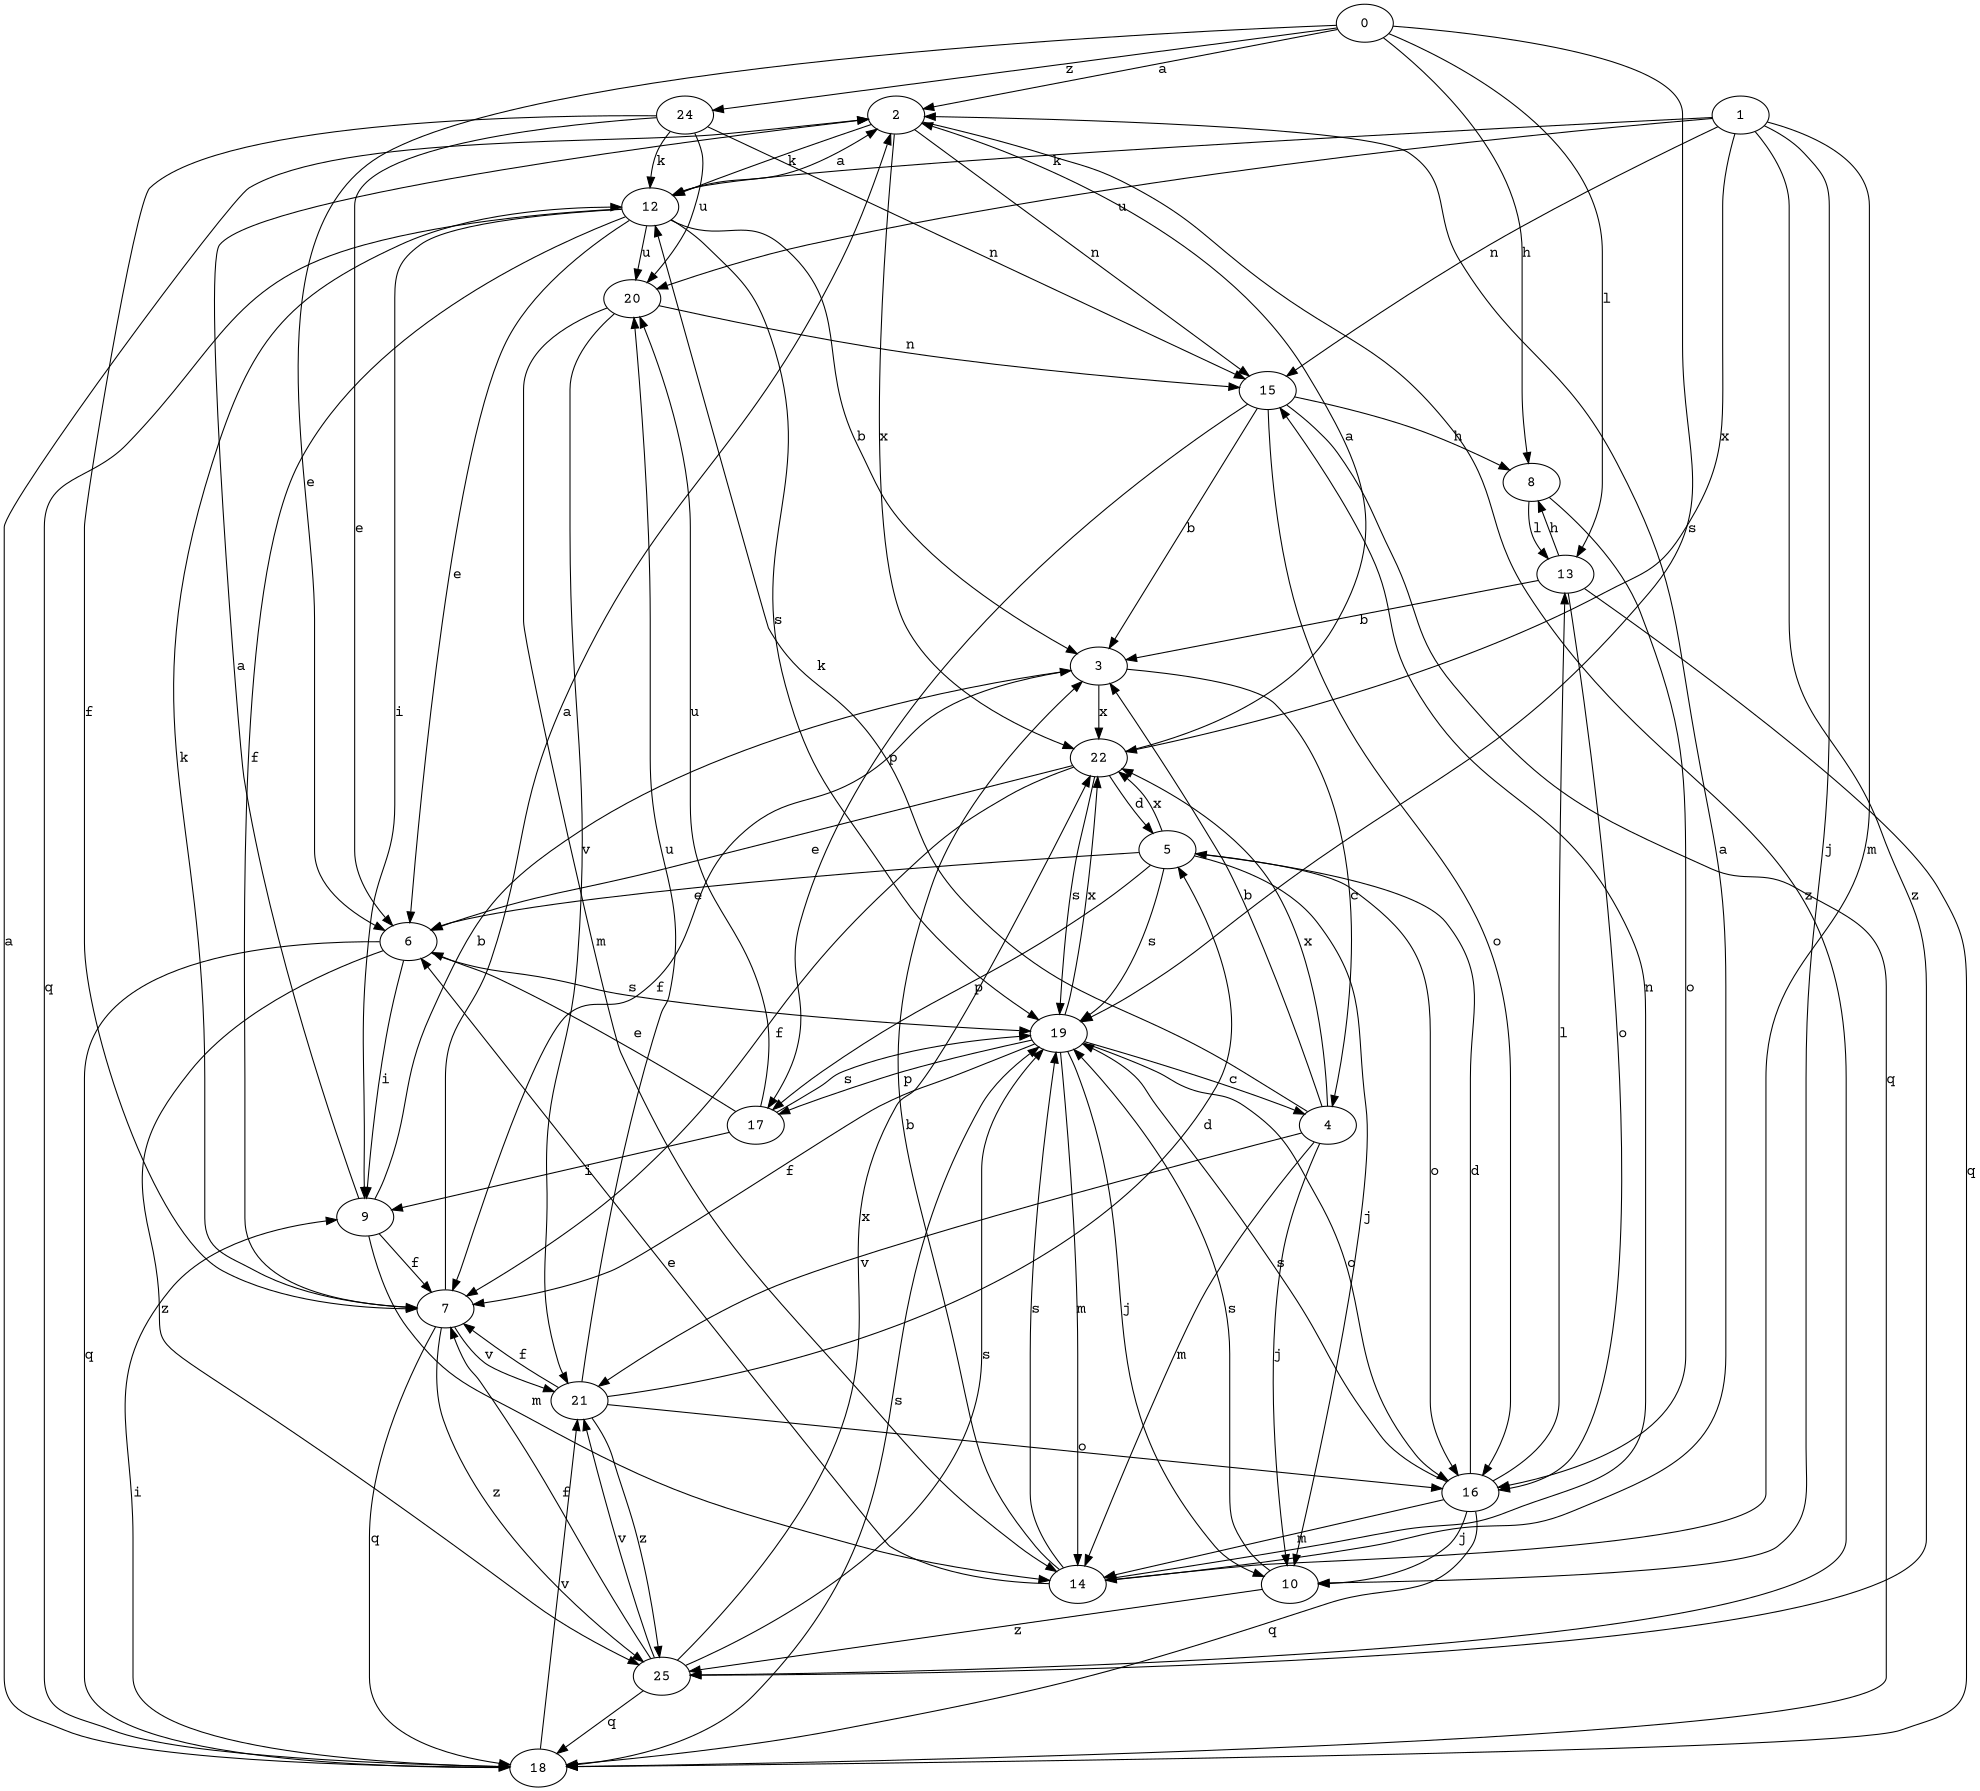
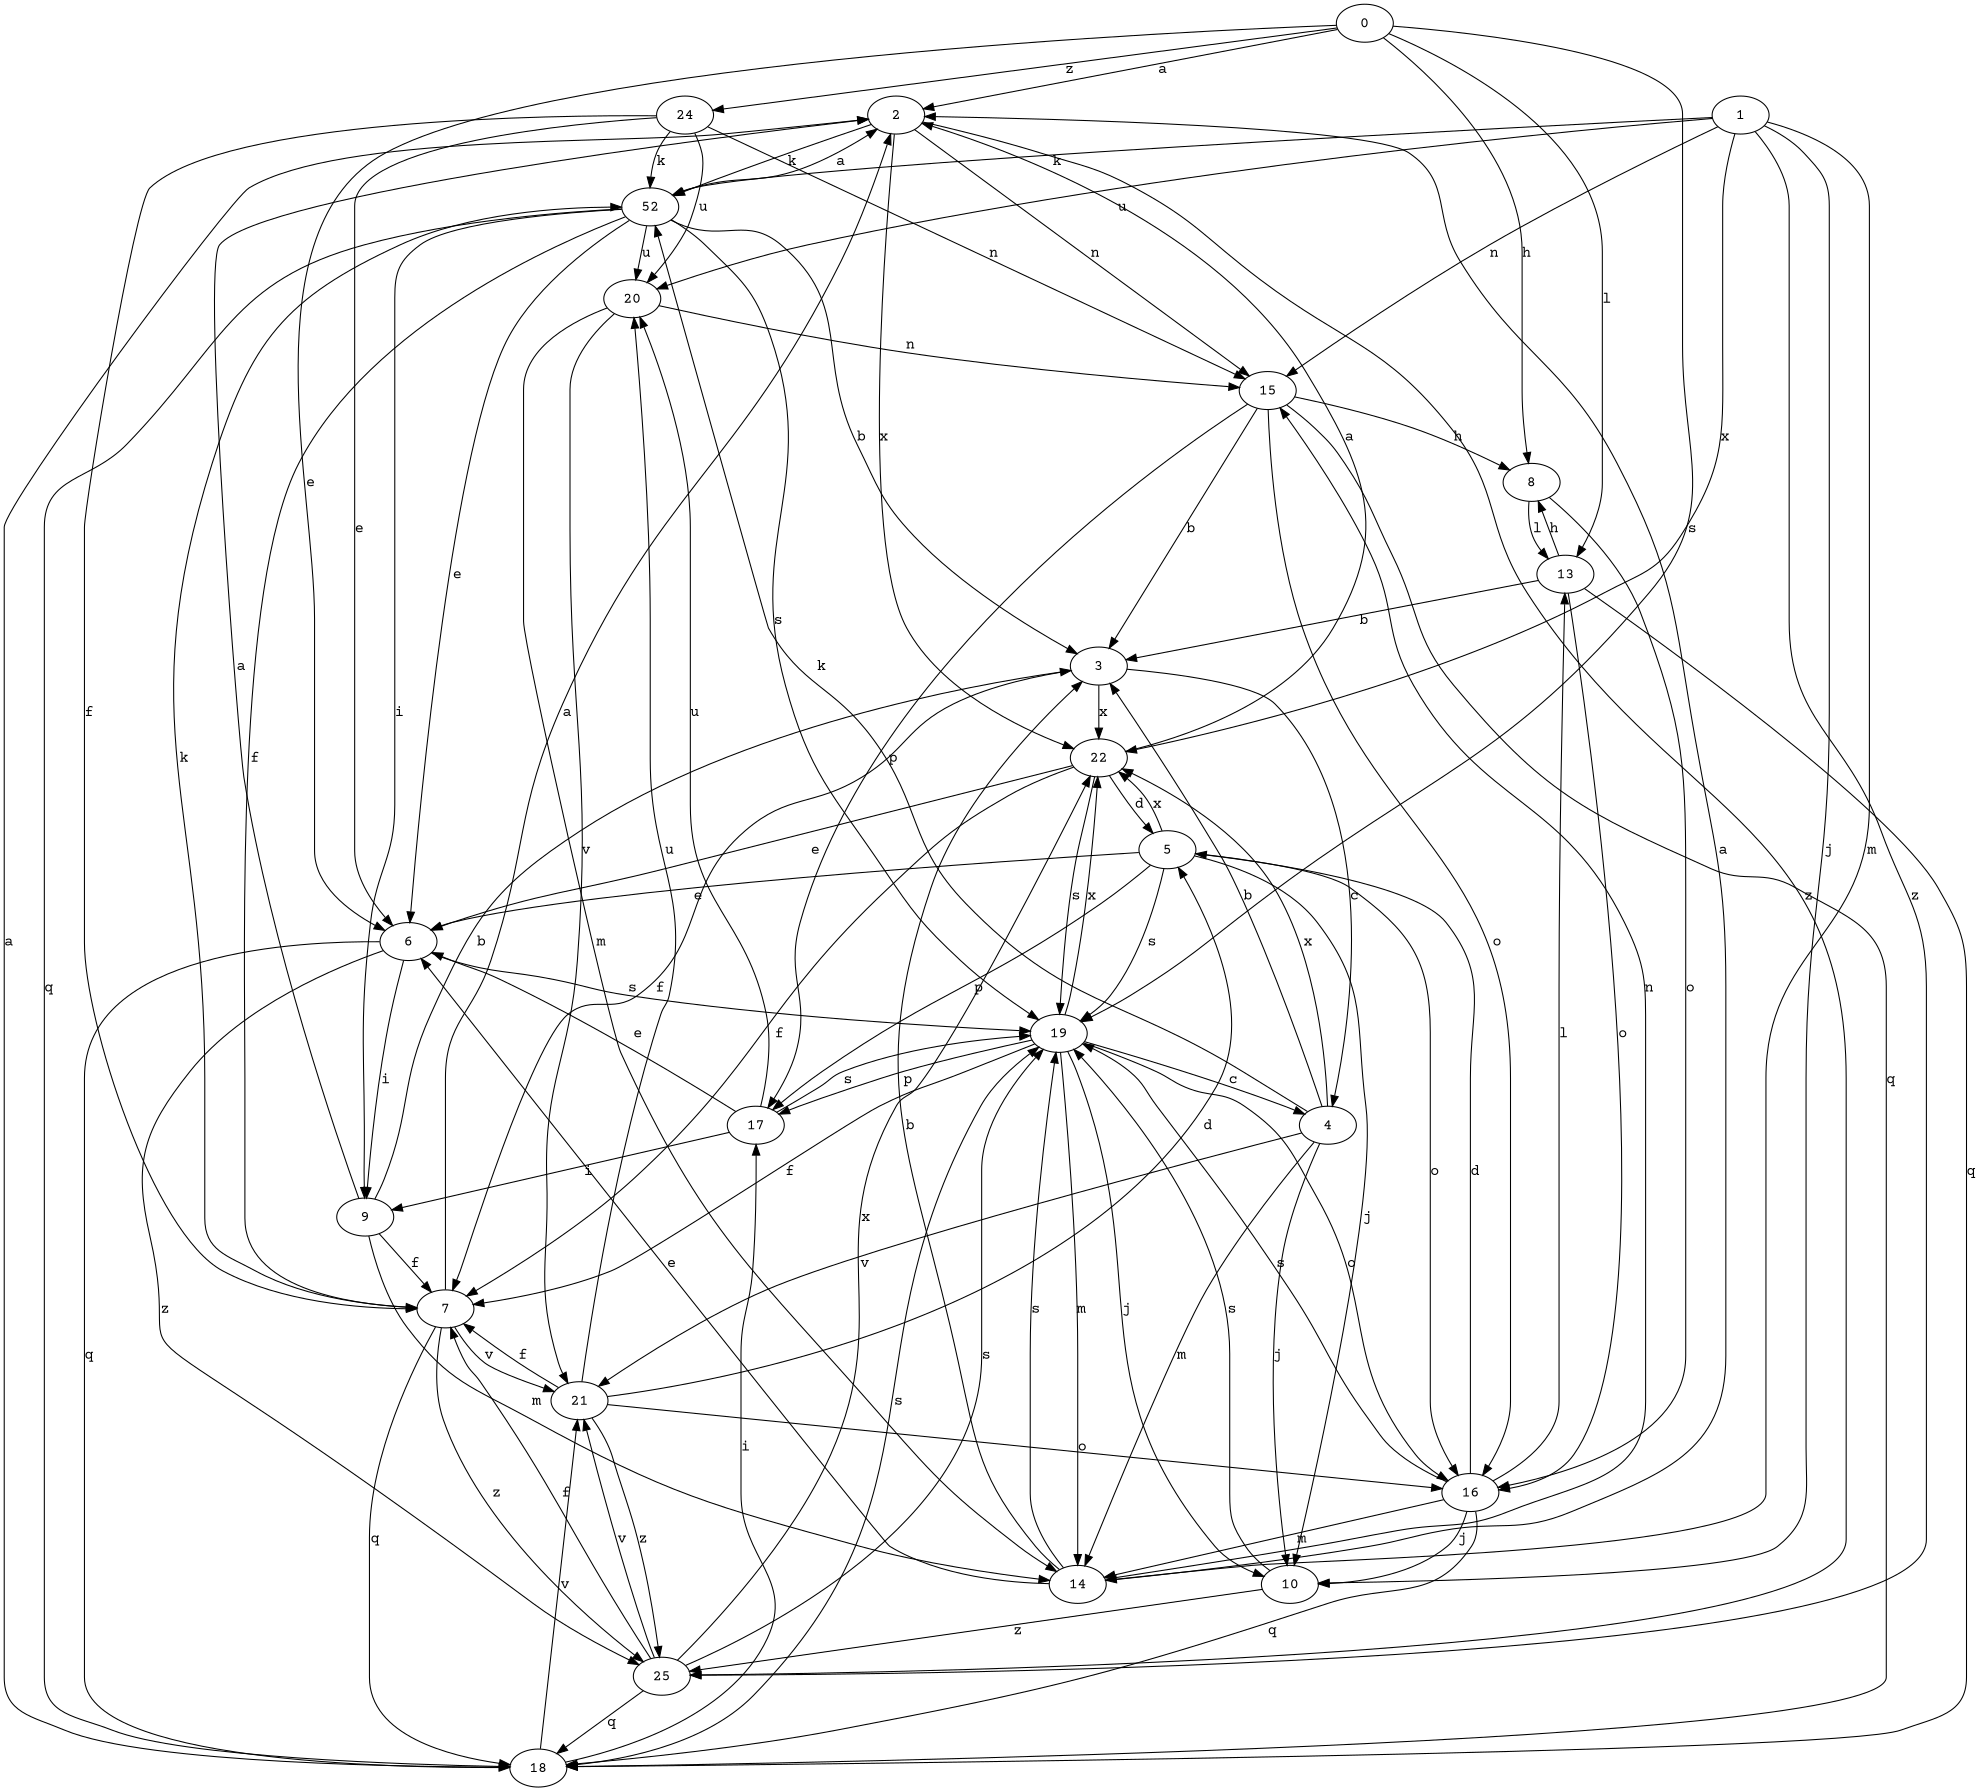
(650, 207) -> (650, 207)
(133, 1592) -> (745, 1522)
